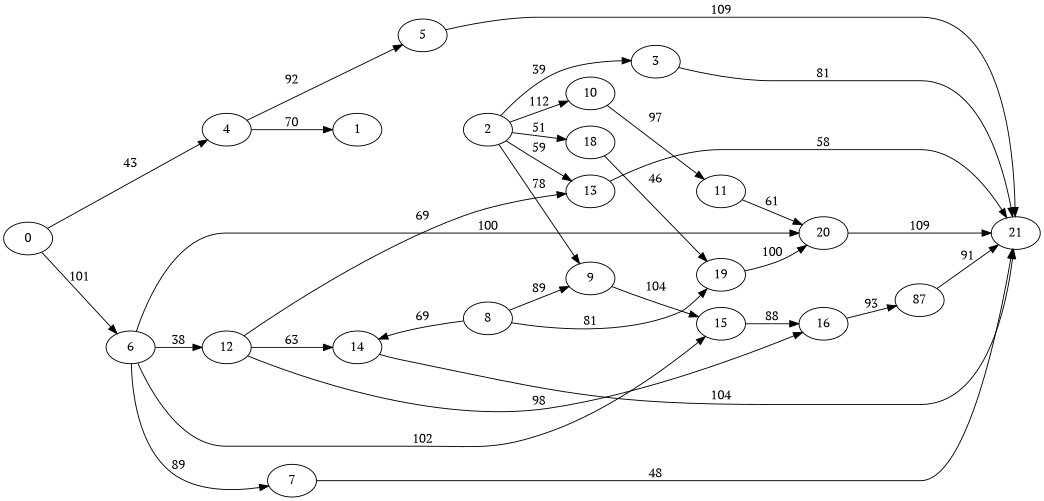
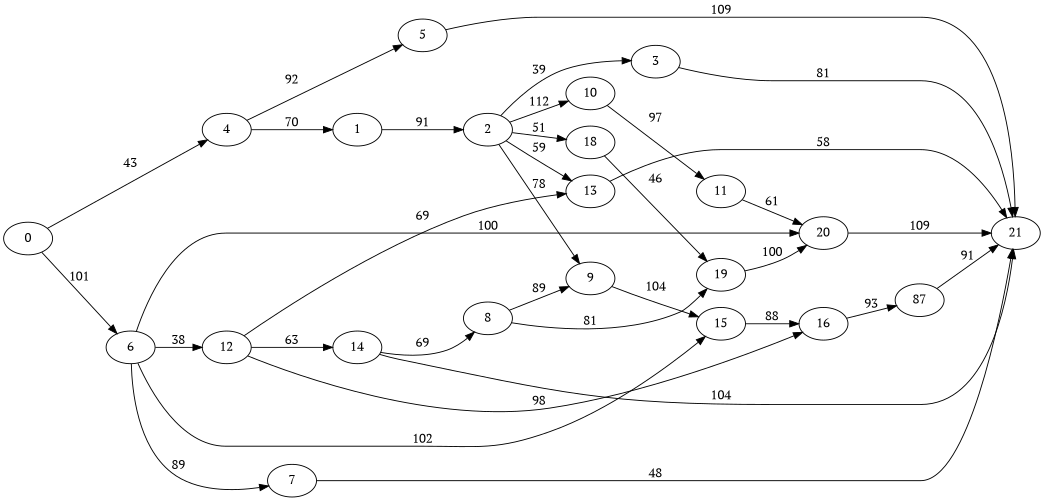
none -> (418, 130)
(425, 327) -> (426, 355)
